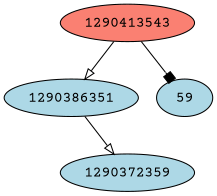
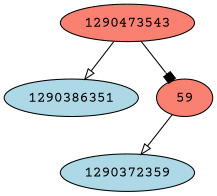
(127, 23) -> (127, 23)
(185, 98) -> (185, 98)
(96, 131) -> (160, 130)
